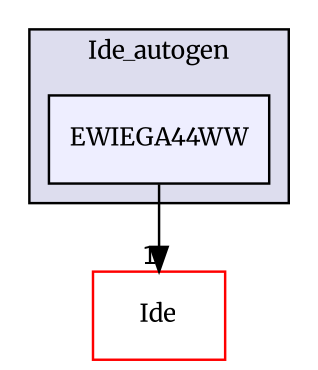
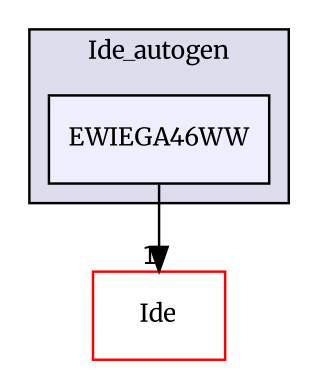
(159, 139) -> (159, 139)
